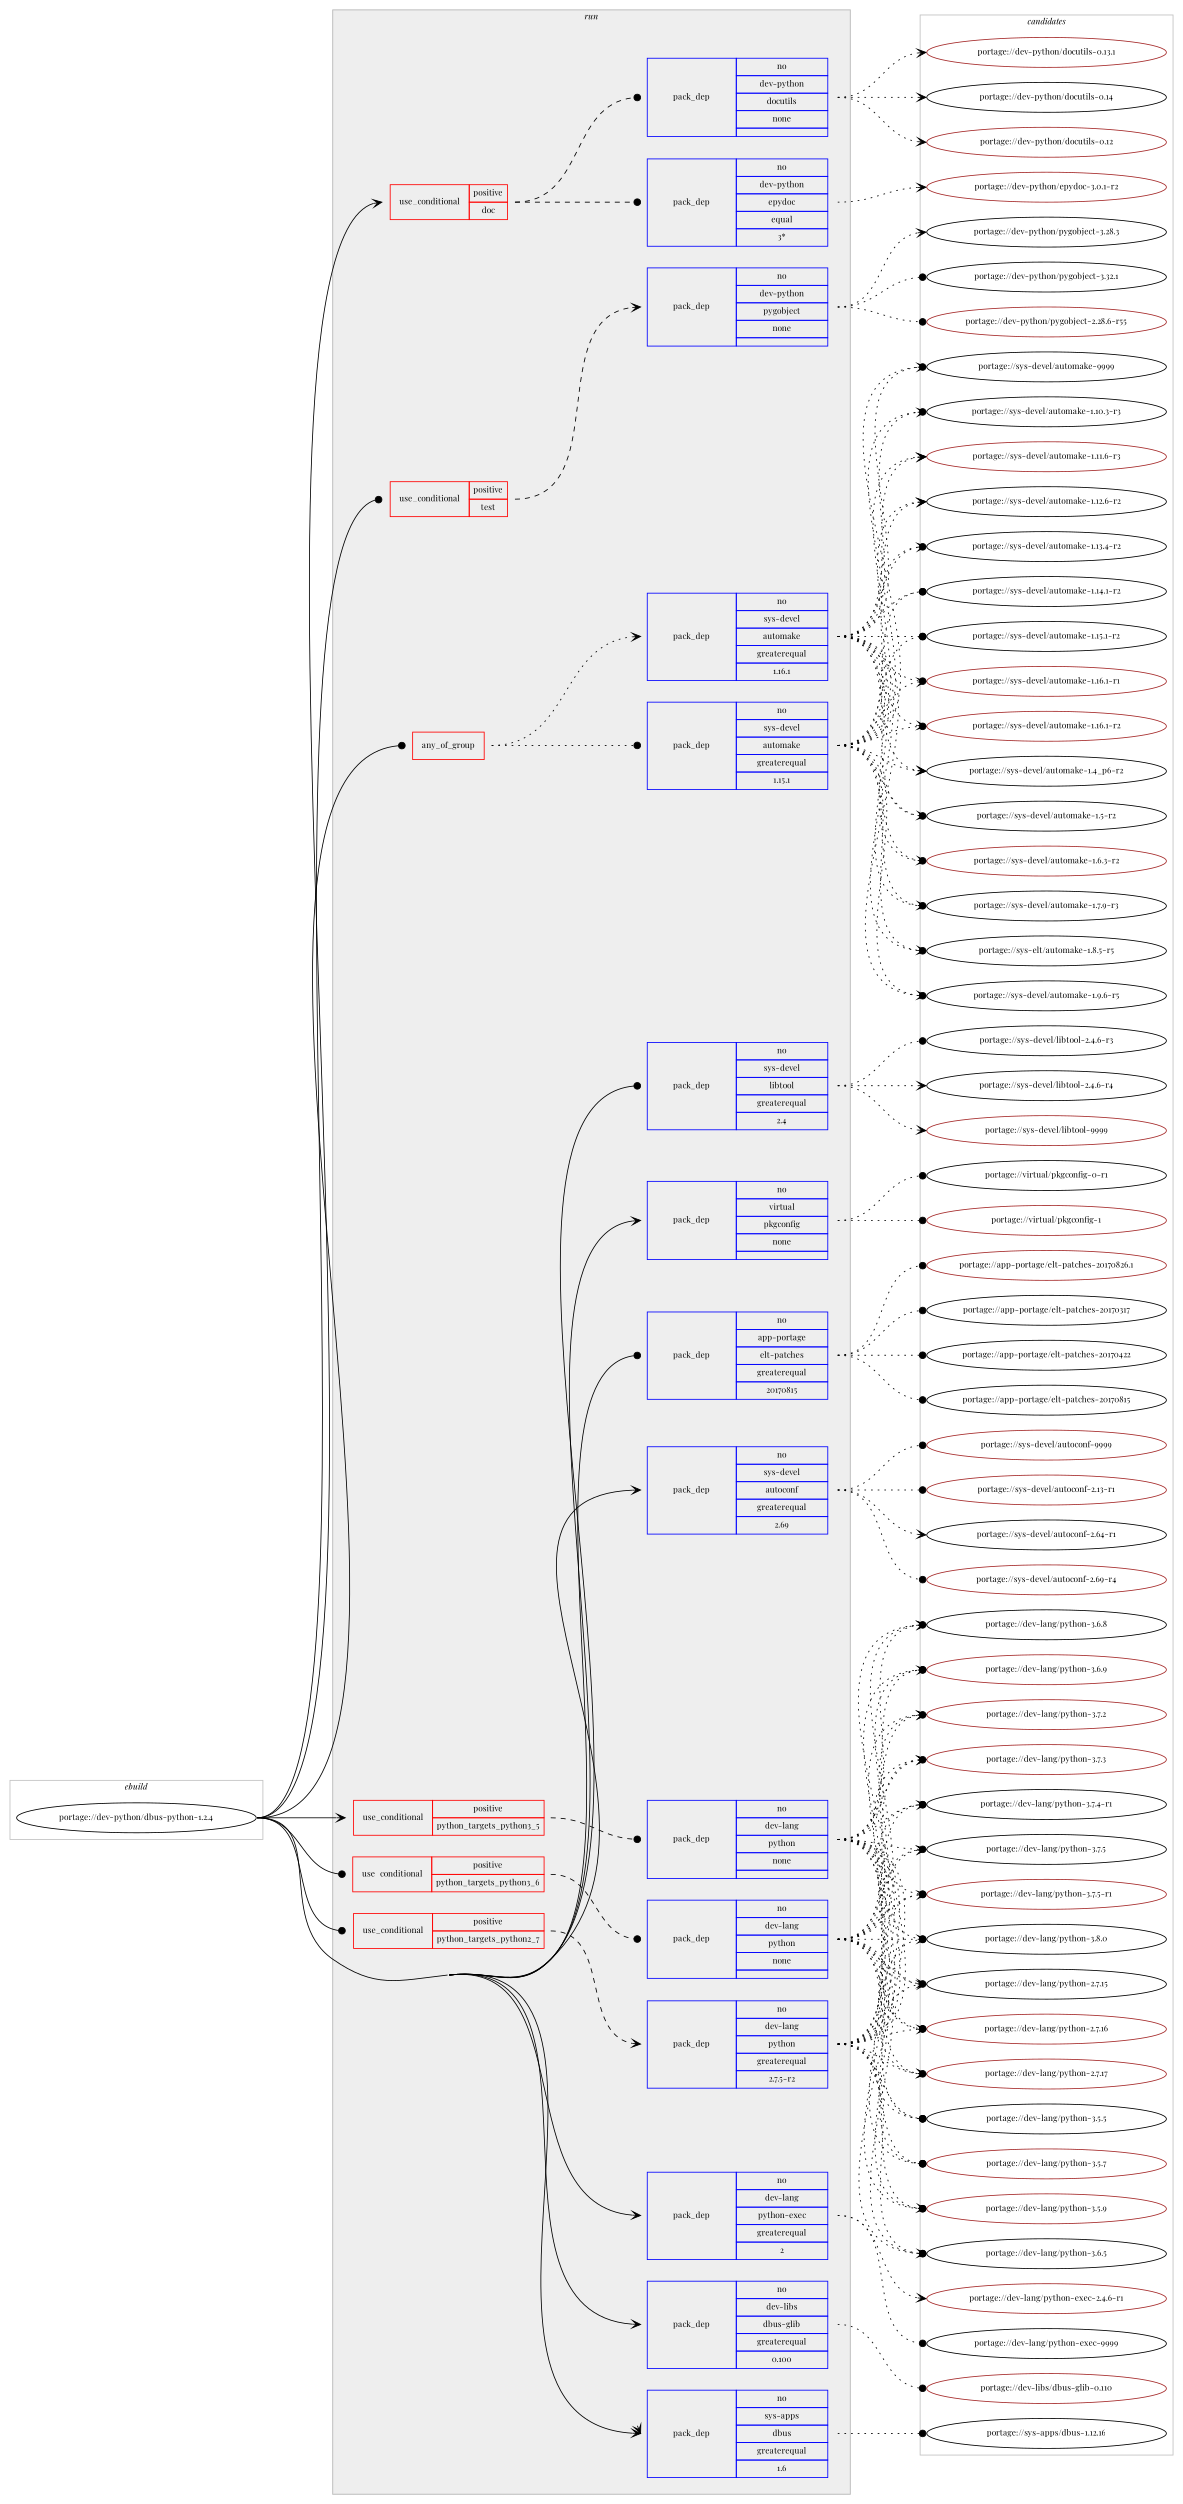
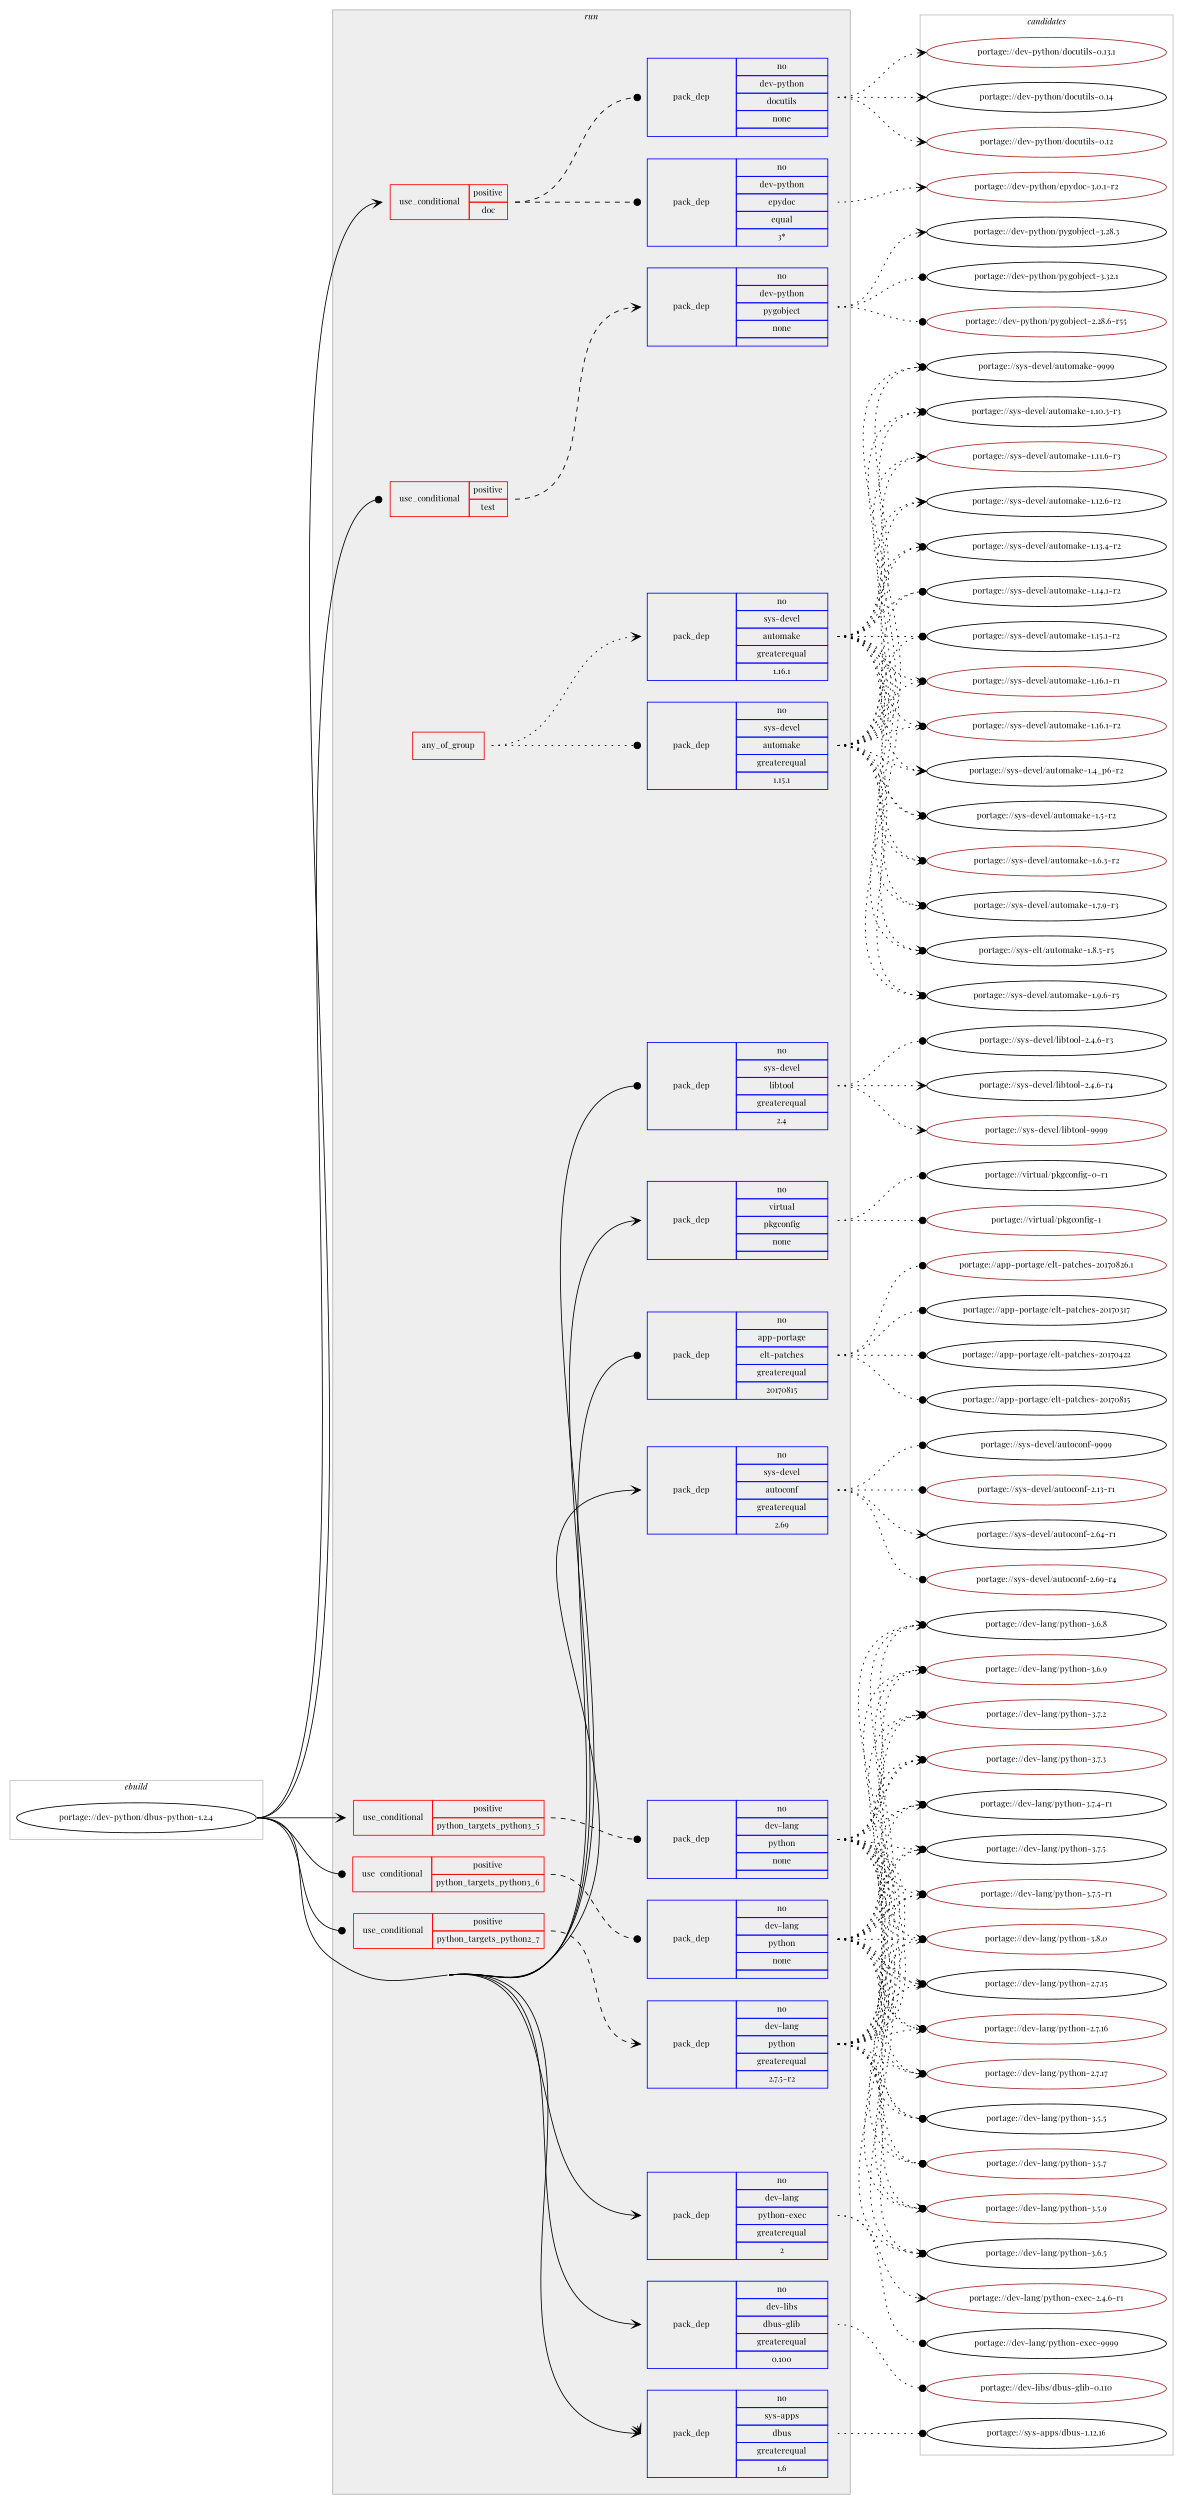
(338, 1370) -> none
(1047, 1445) -> (1047, 1445)
(1047, 1939) -> (1047, 1939)
